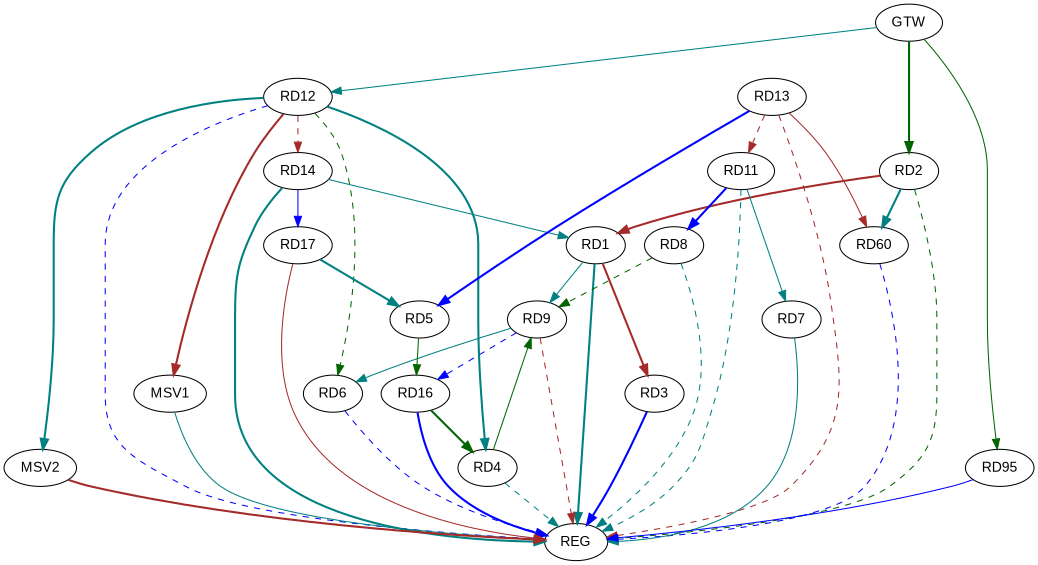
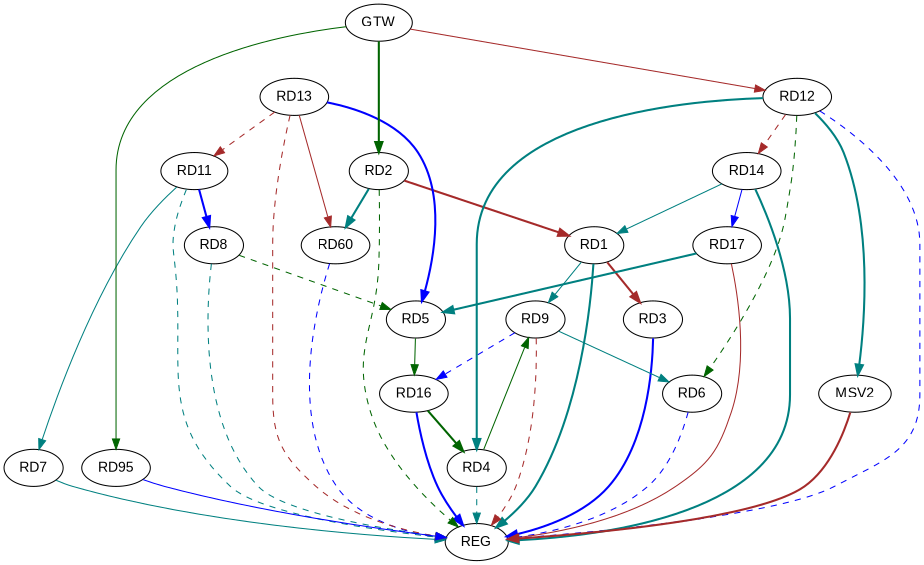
(609, 59) -> (583, 59)
(616, 277) -> (310, 281)
(170, 394) -> none
